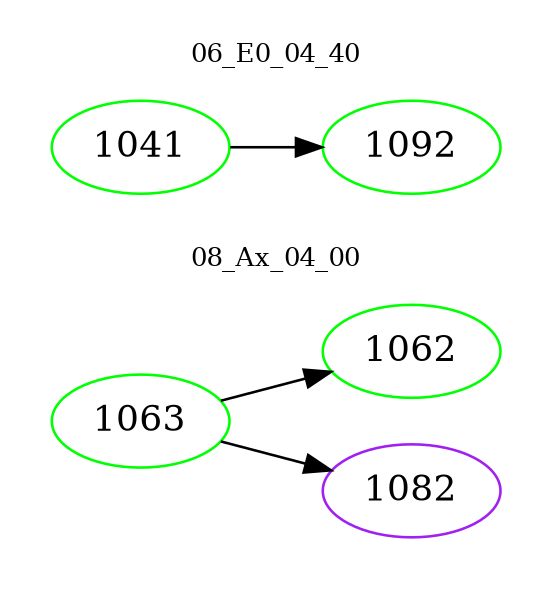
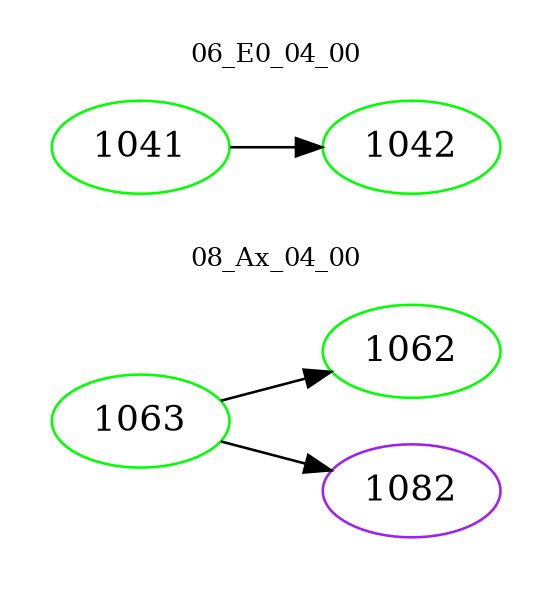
(276, 56) -> (276, 56)
(412, 147) -> (412, 147)
